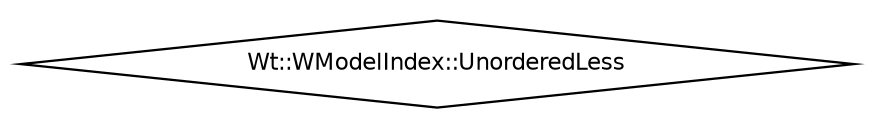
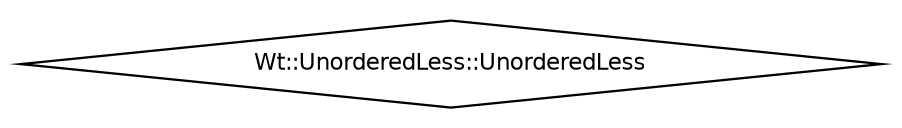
(437, 64) -> (451, 64)
